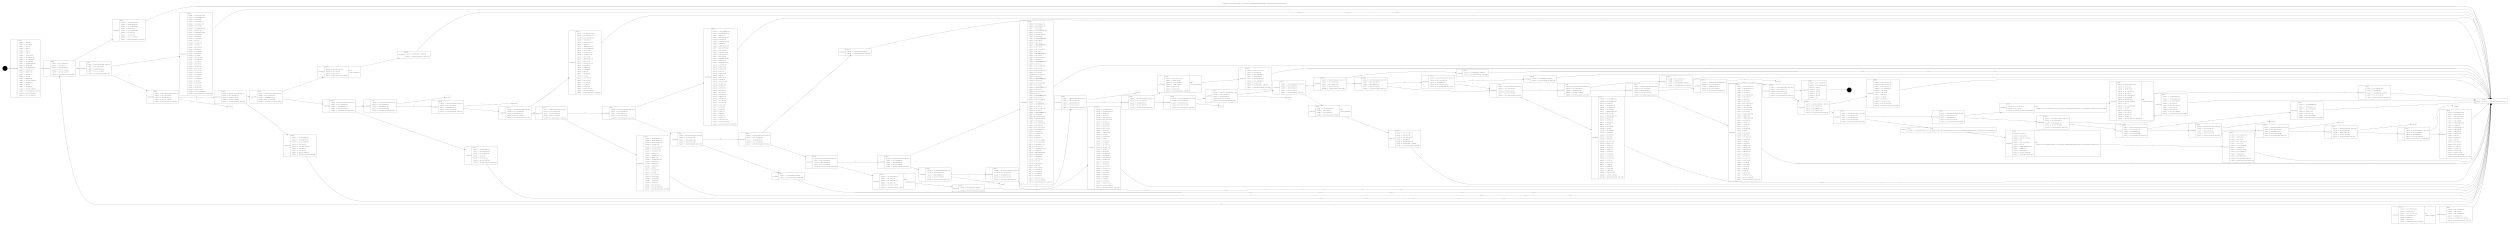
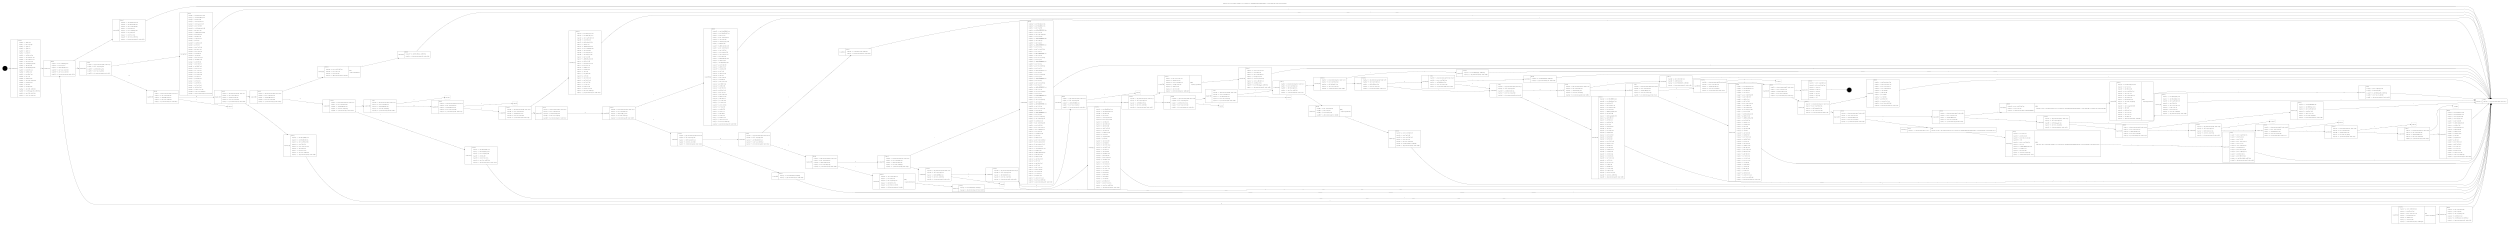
(653, 163) -> none
